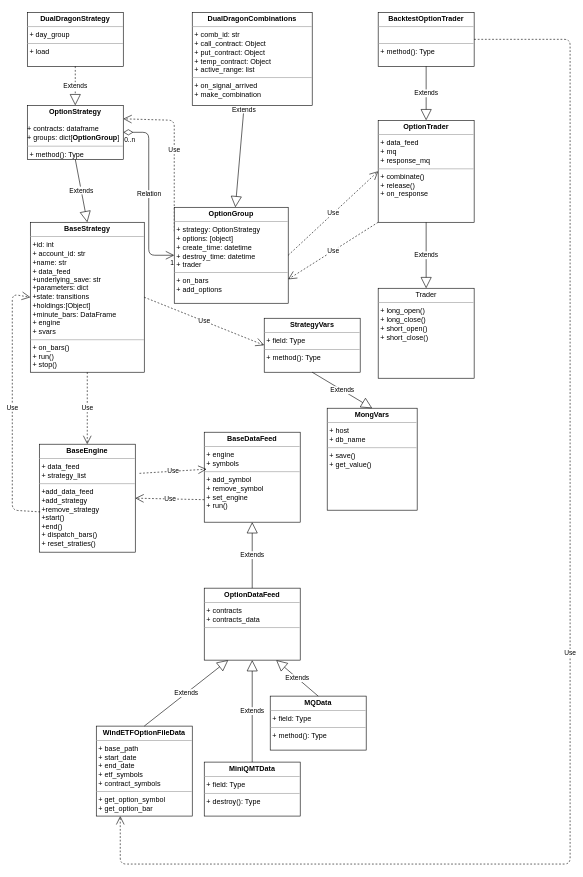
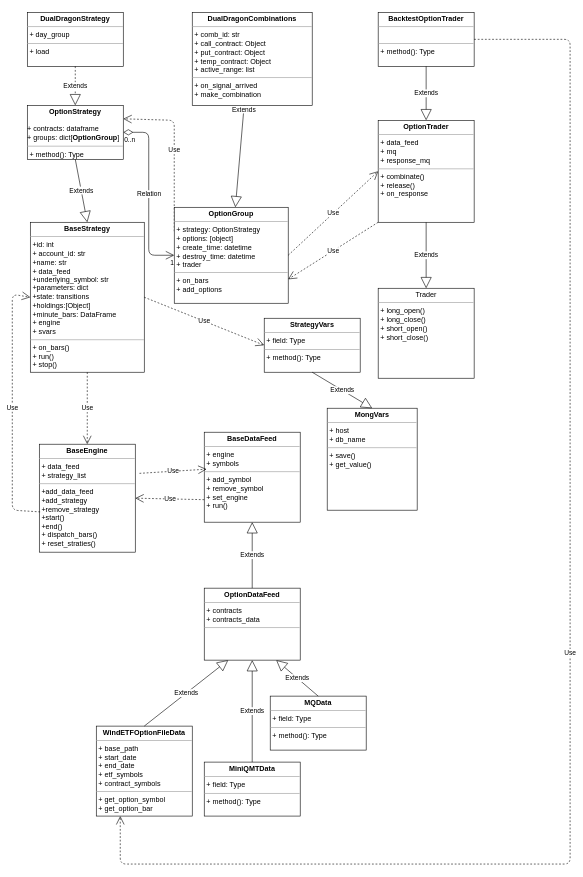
(74, 287) -> (74, 287)
(236, 775) -> (234, 775)
